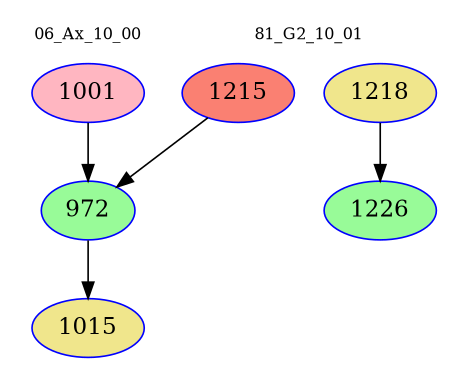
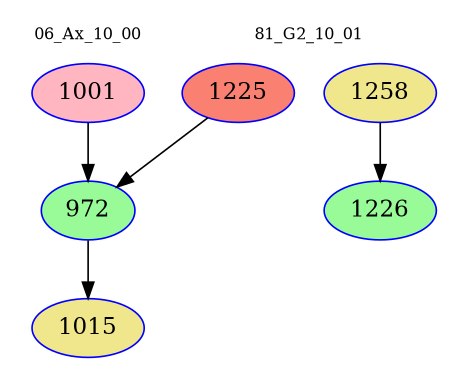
(238, 93) -> (238, 93)
(380, 93) -> (380, 93)
